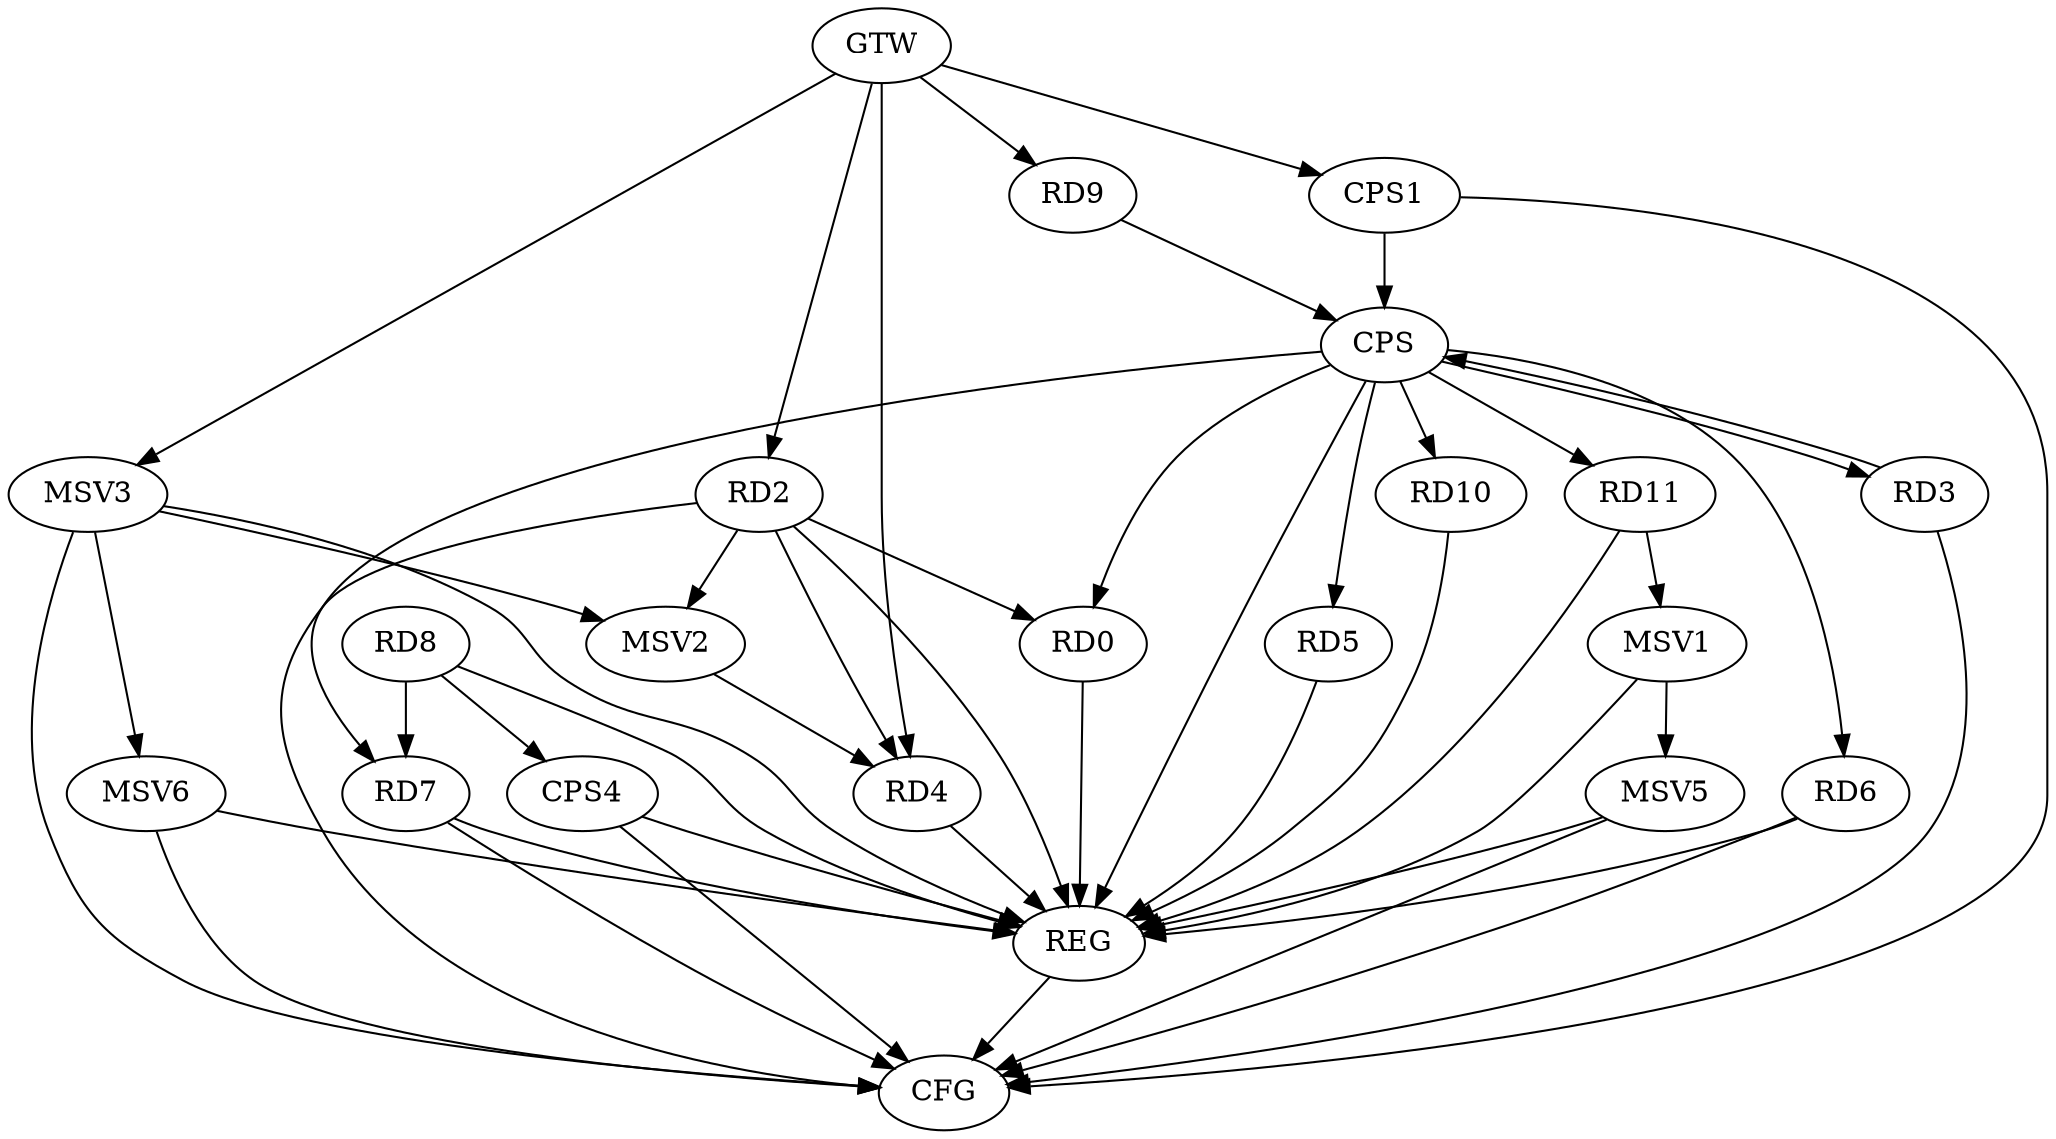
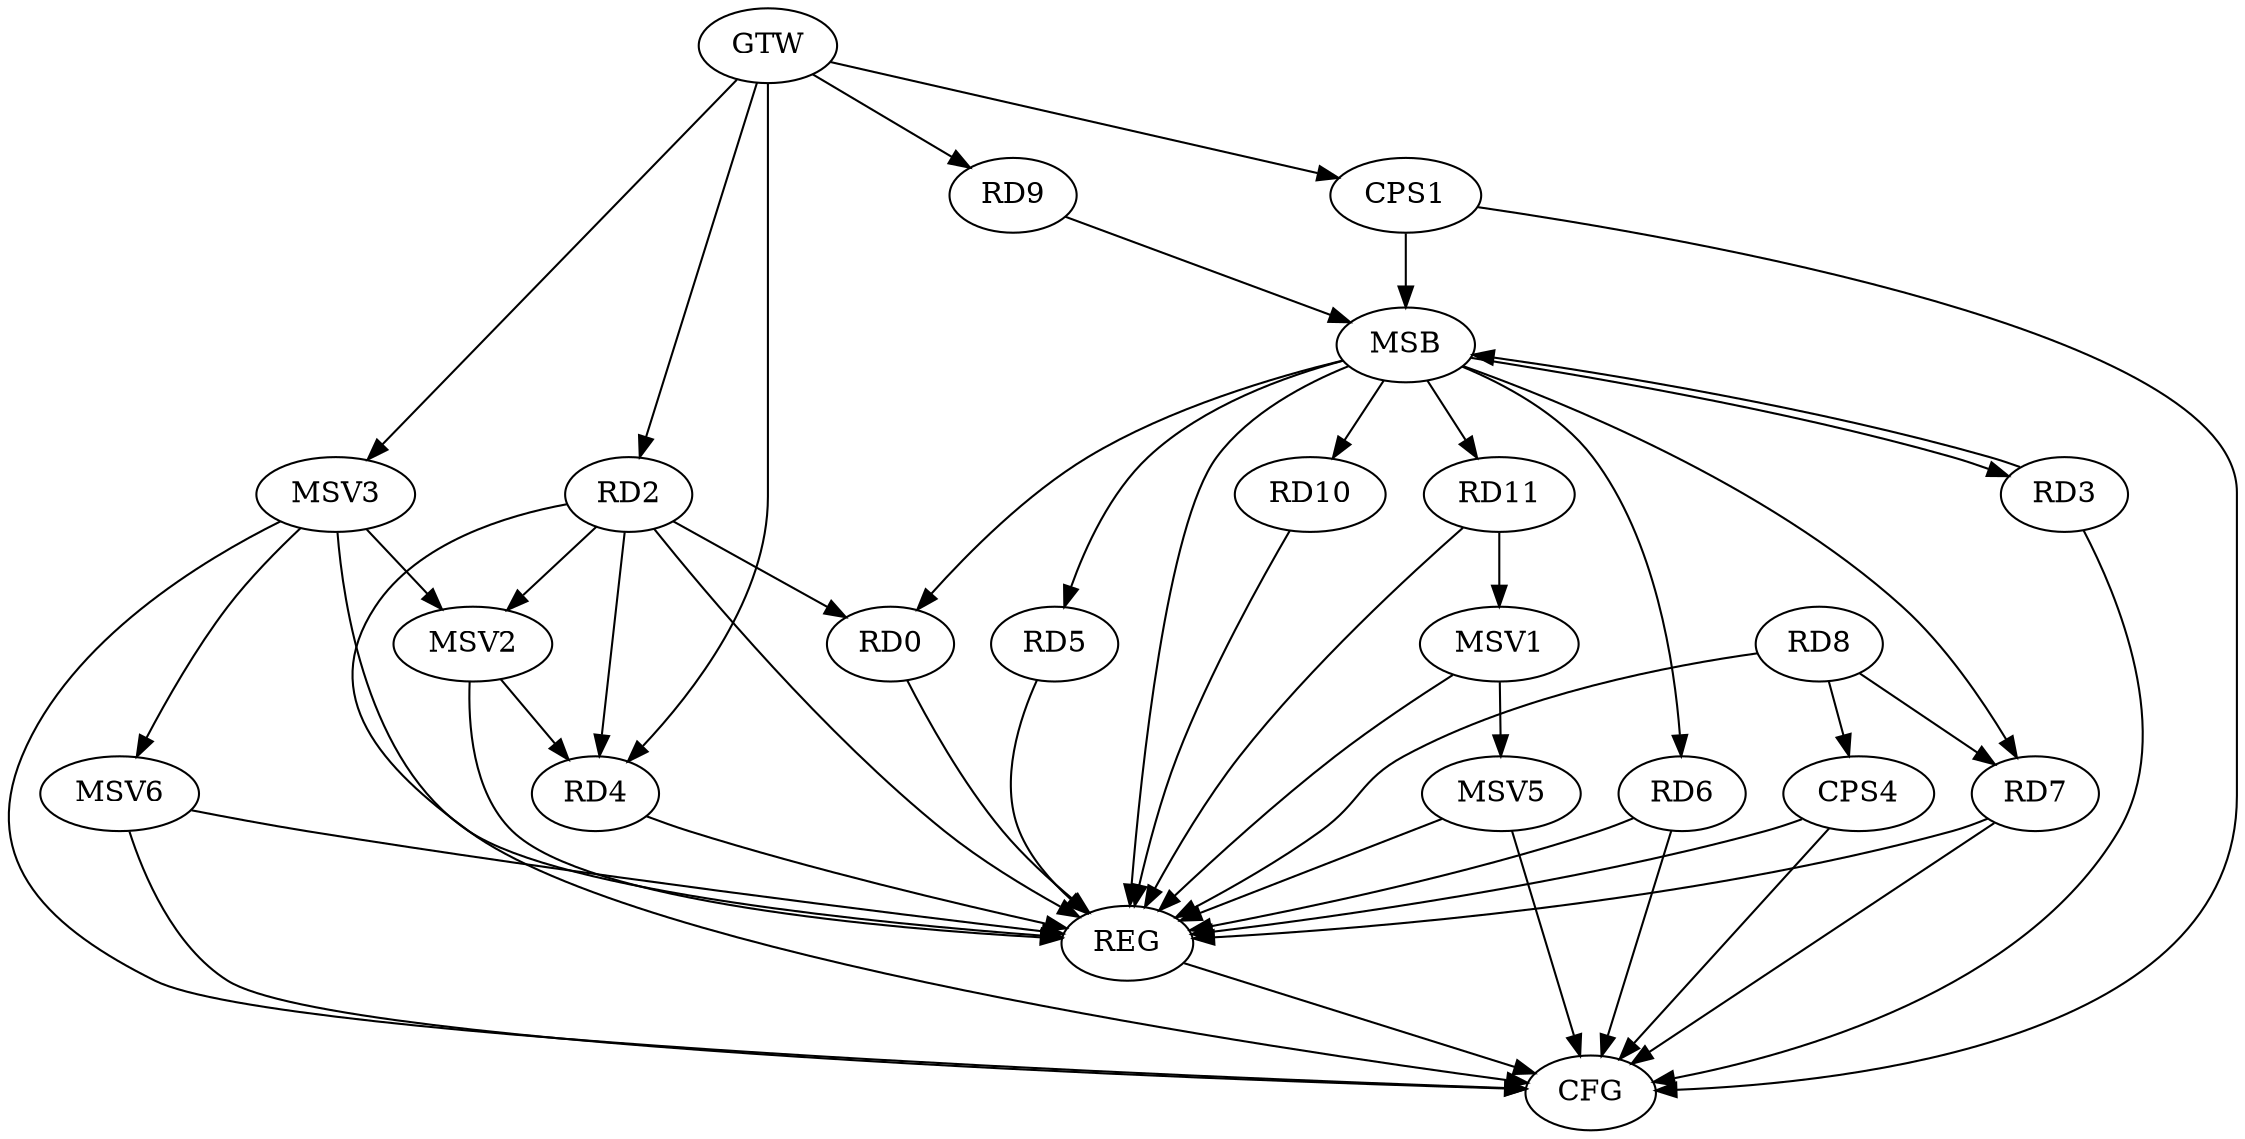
(1385, 345) -> (1406, 345)
none -> (526, 840)
